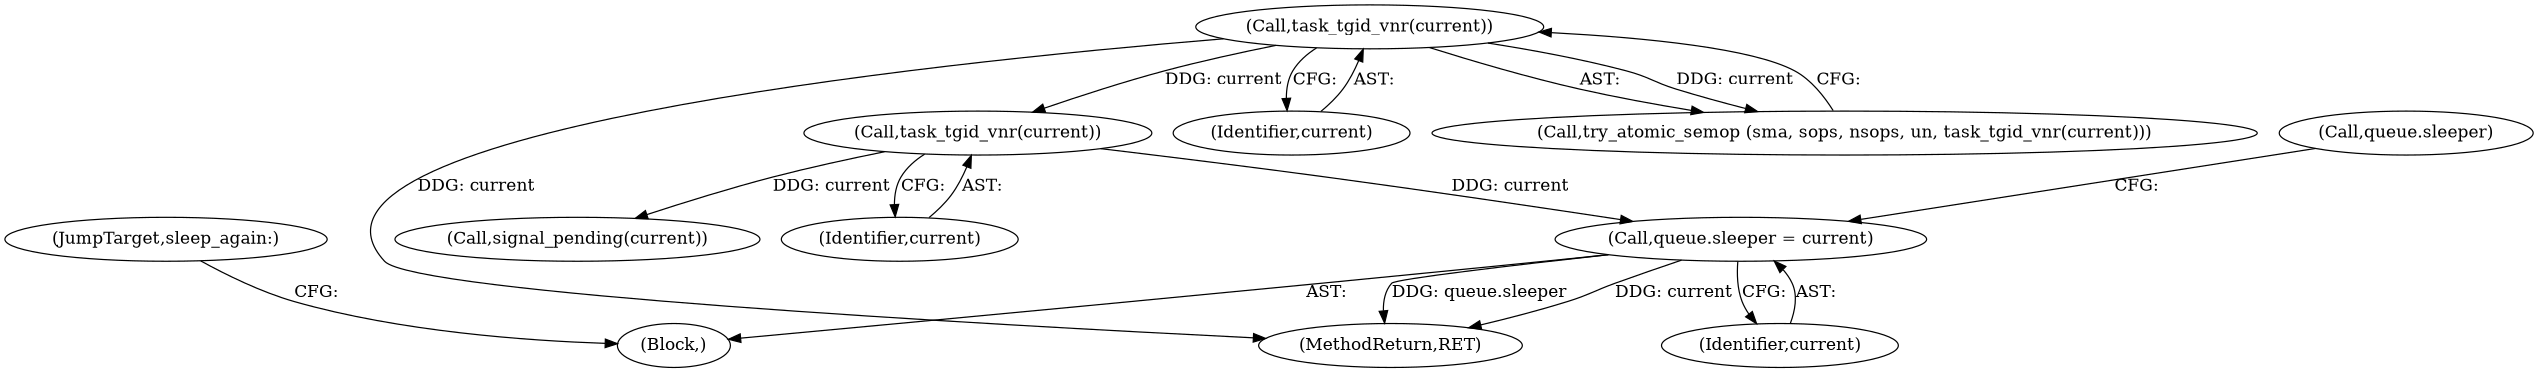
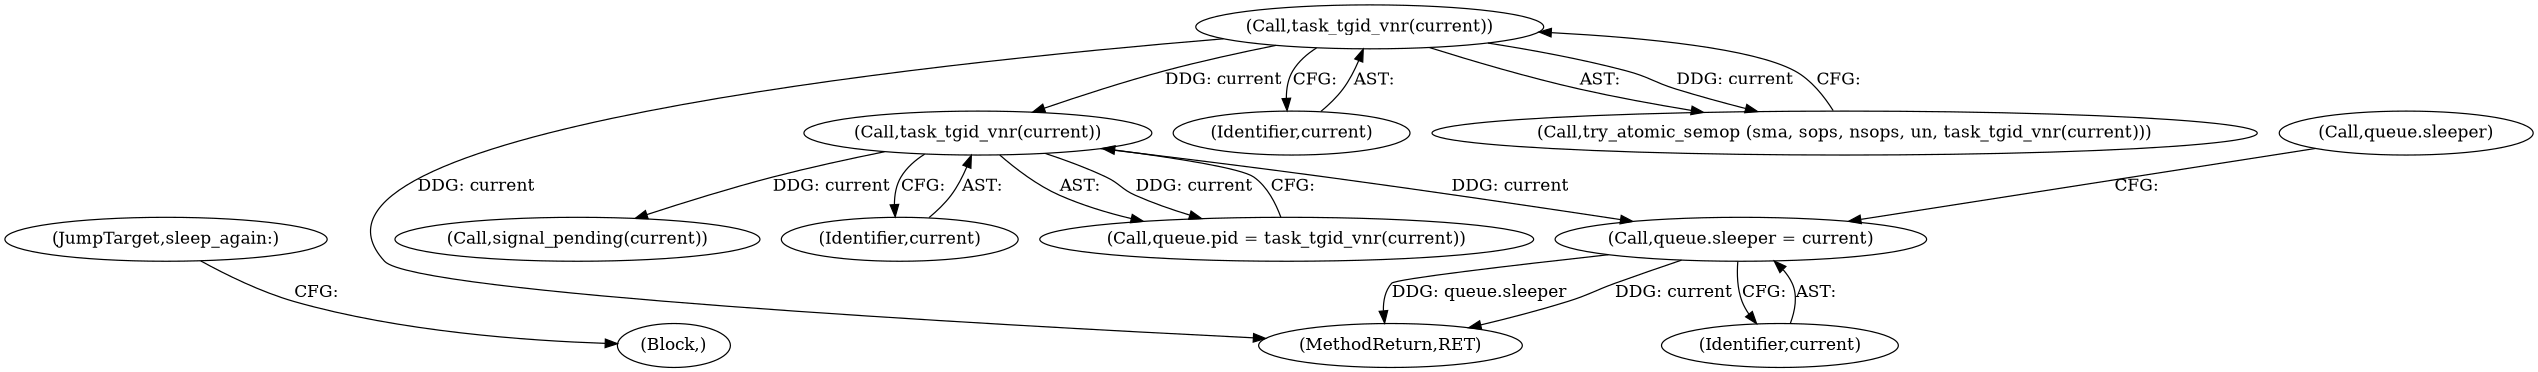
none -> (1287, 239)
(1175, 297) -> none
